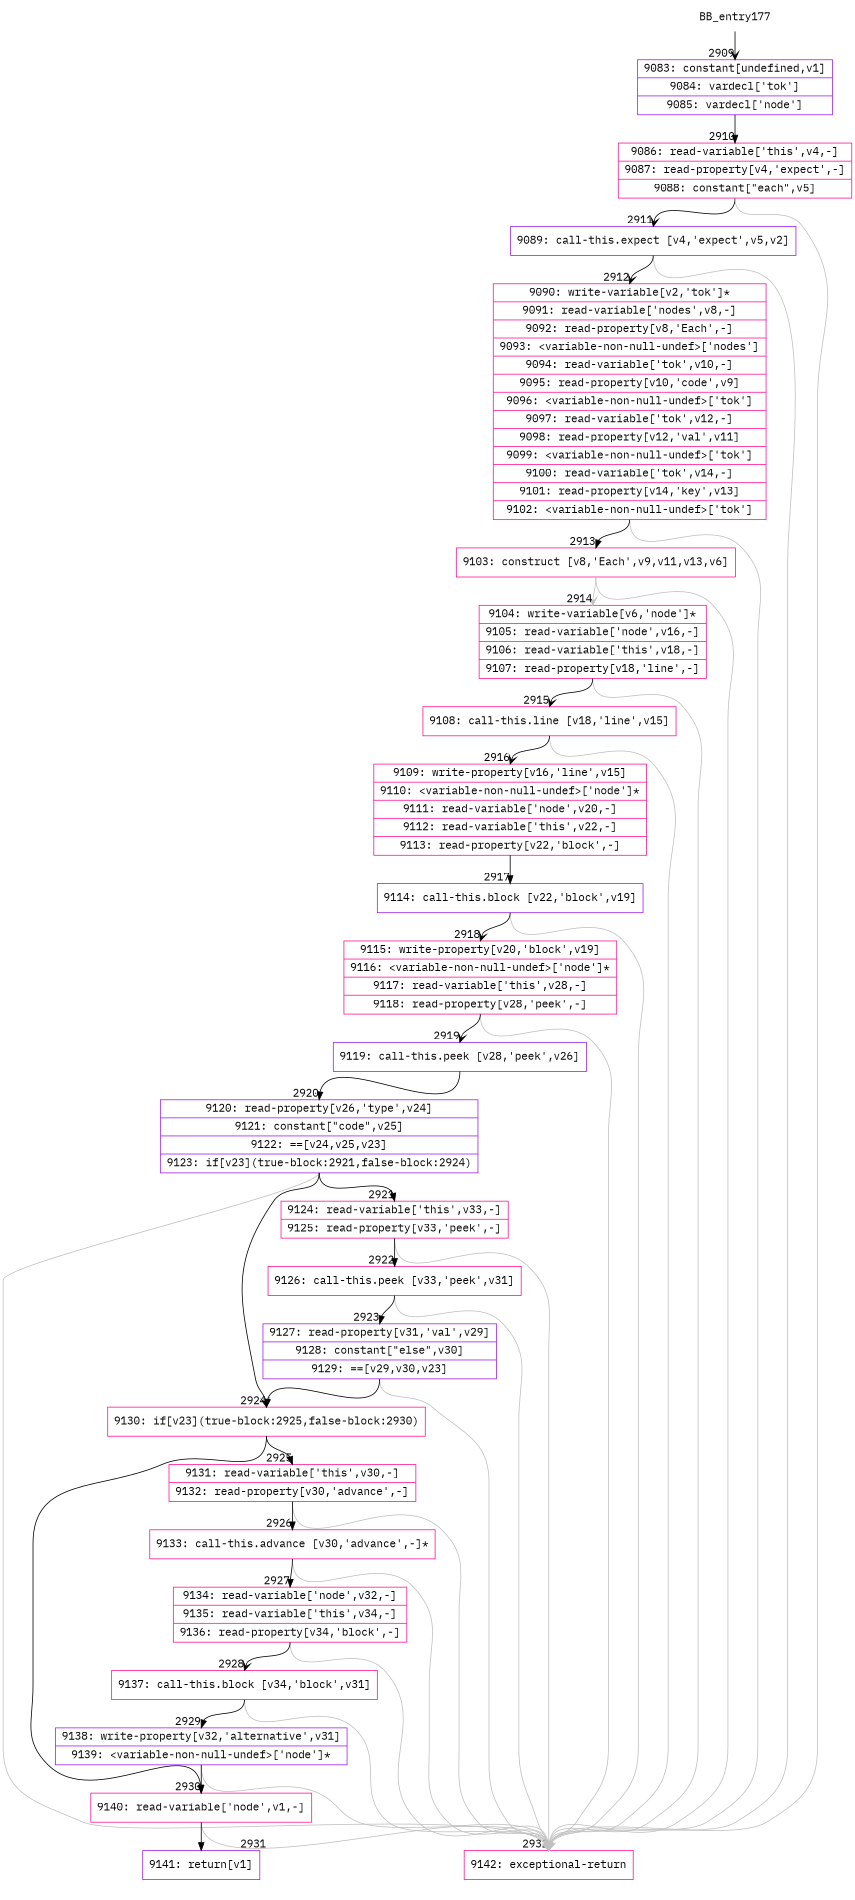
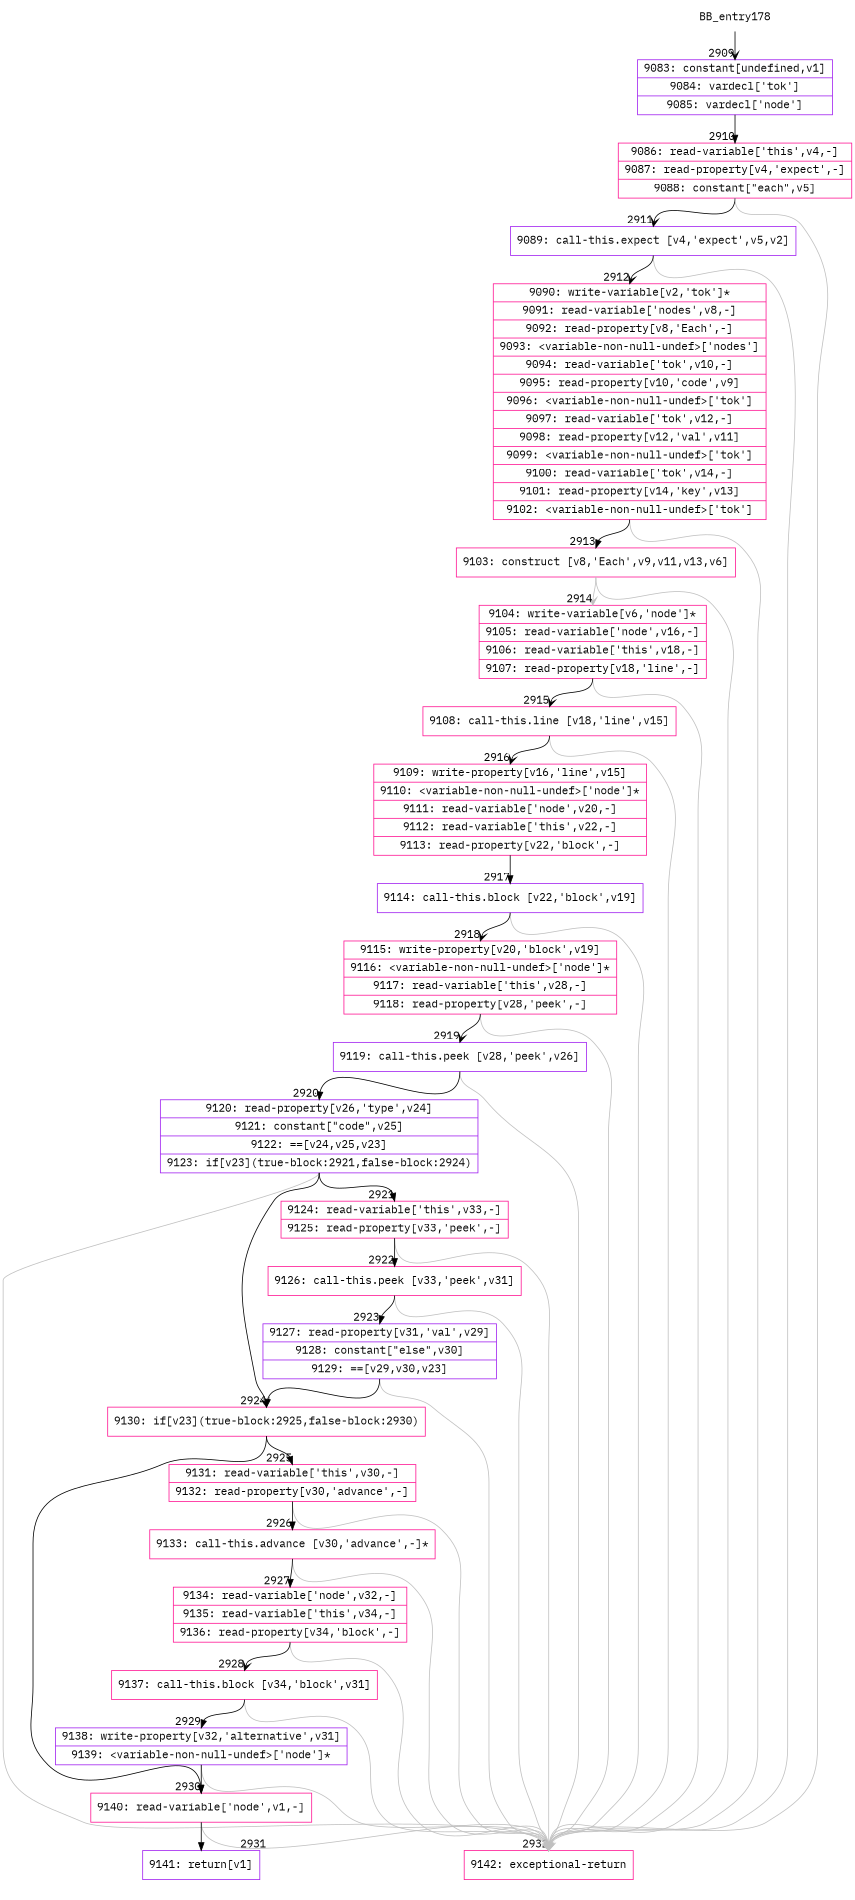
(735, 17) -> (735, 17)
none -> (579, 1435)
